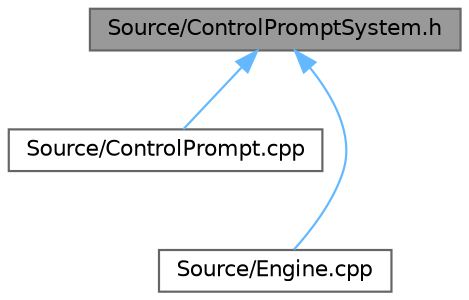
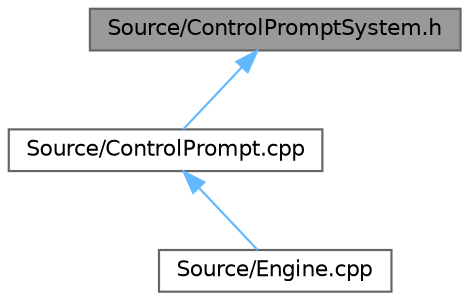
(345, 162) -> (228, 219)
